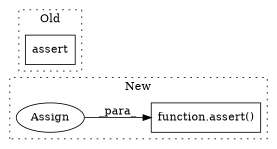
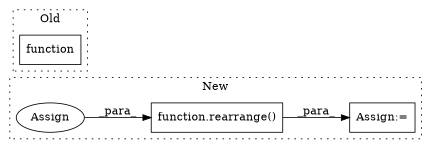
(50, 50) -> (50, 50)
(206, 118) -> (217, 118)
none -> (382, 118)
